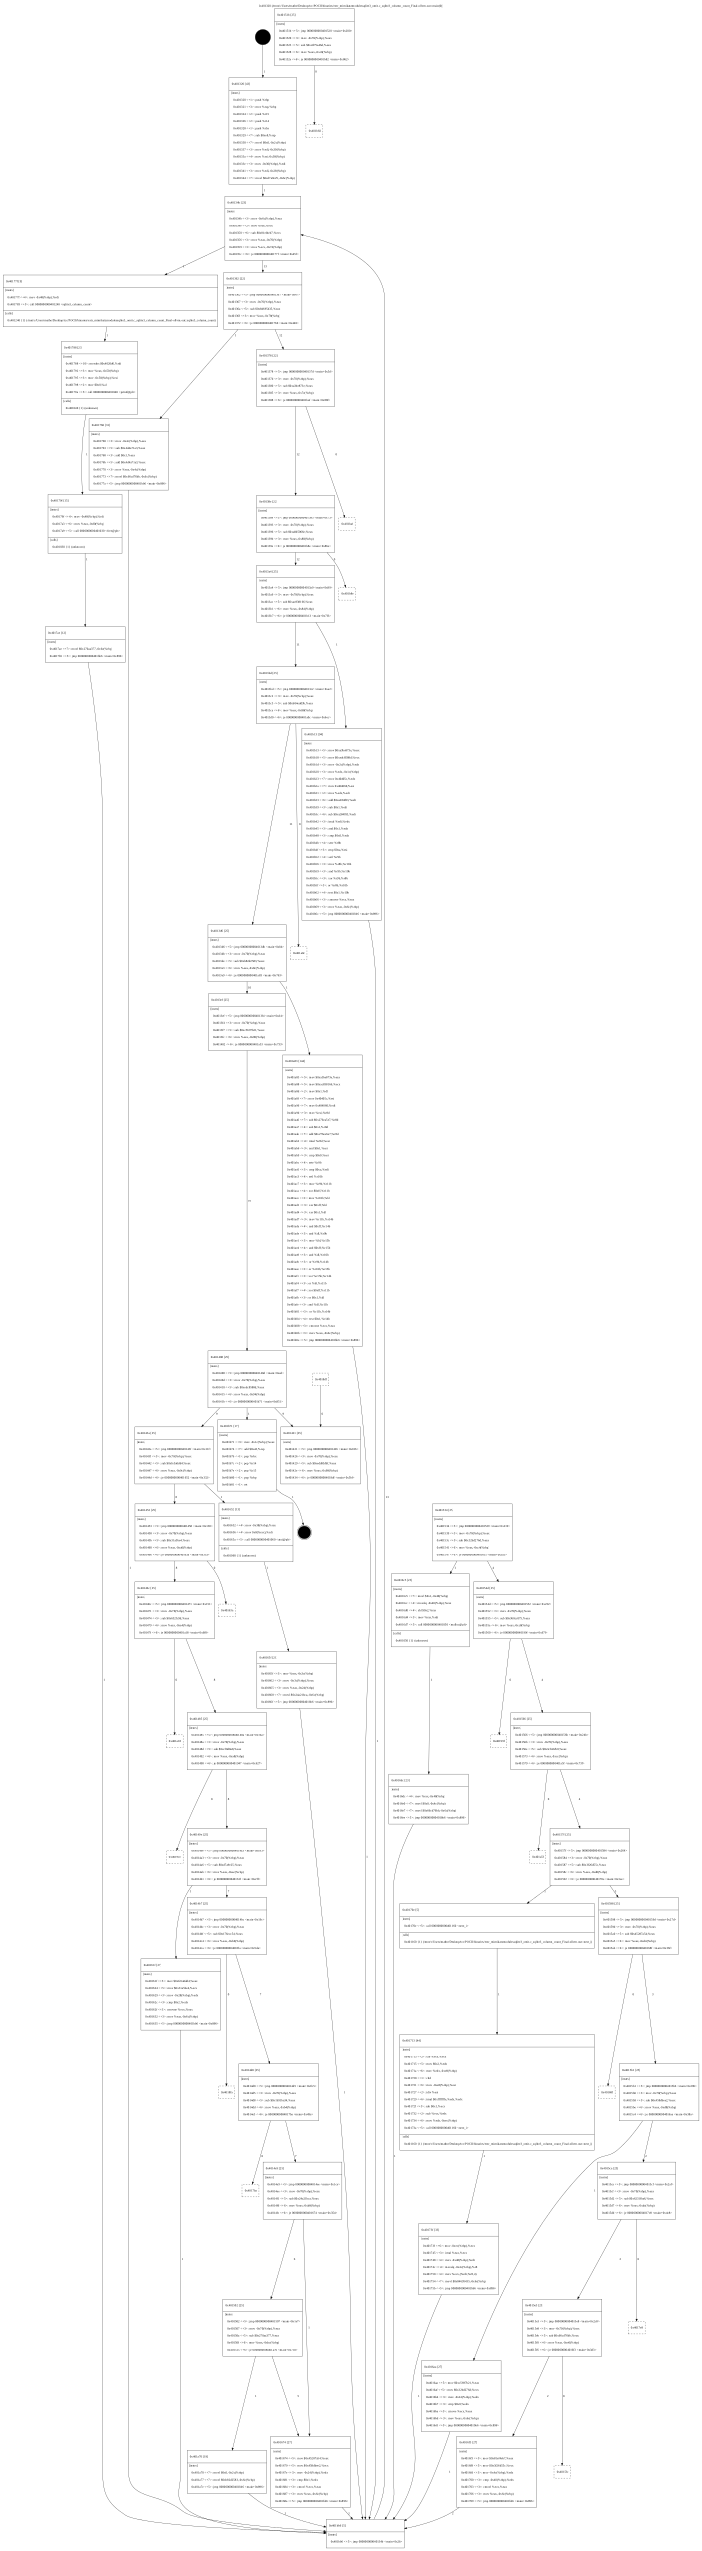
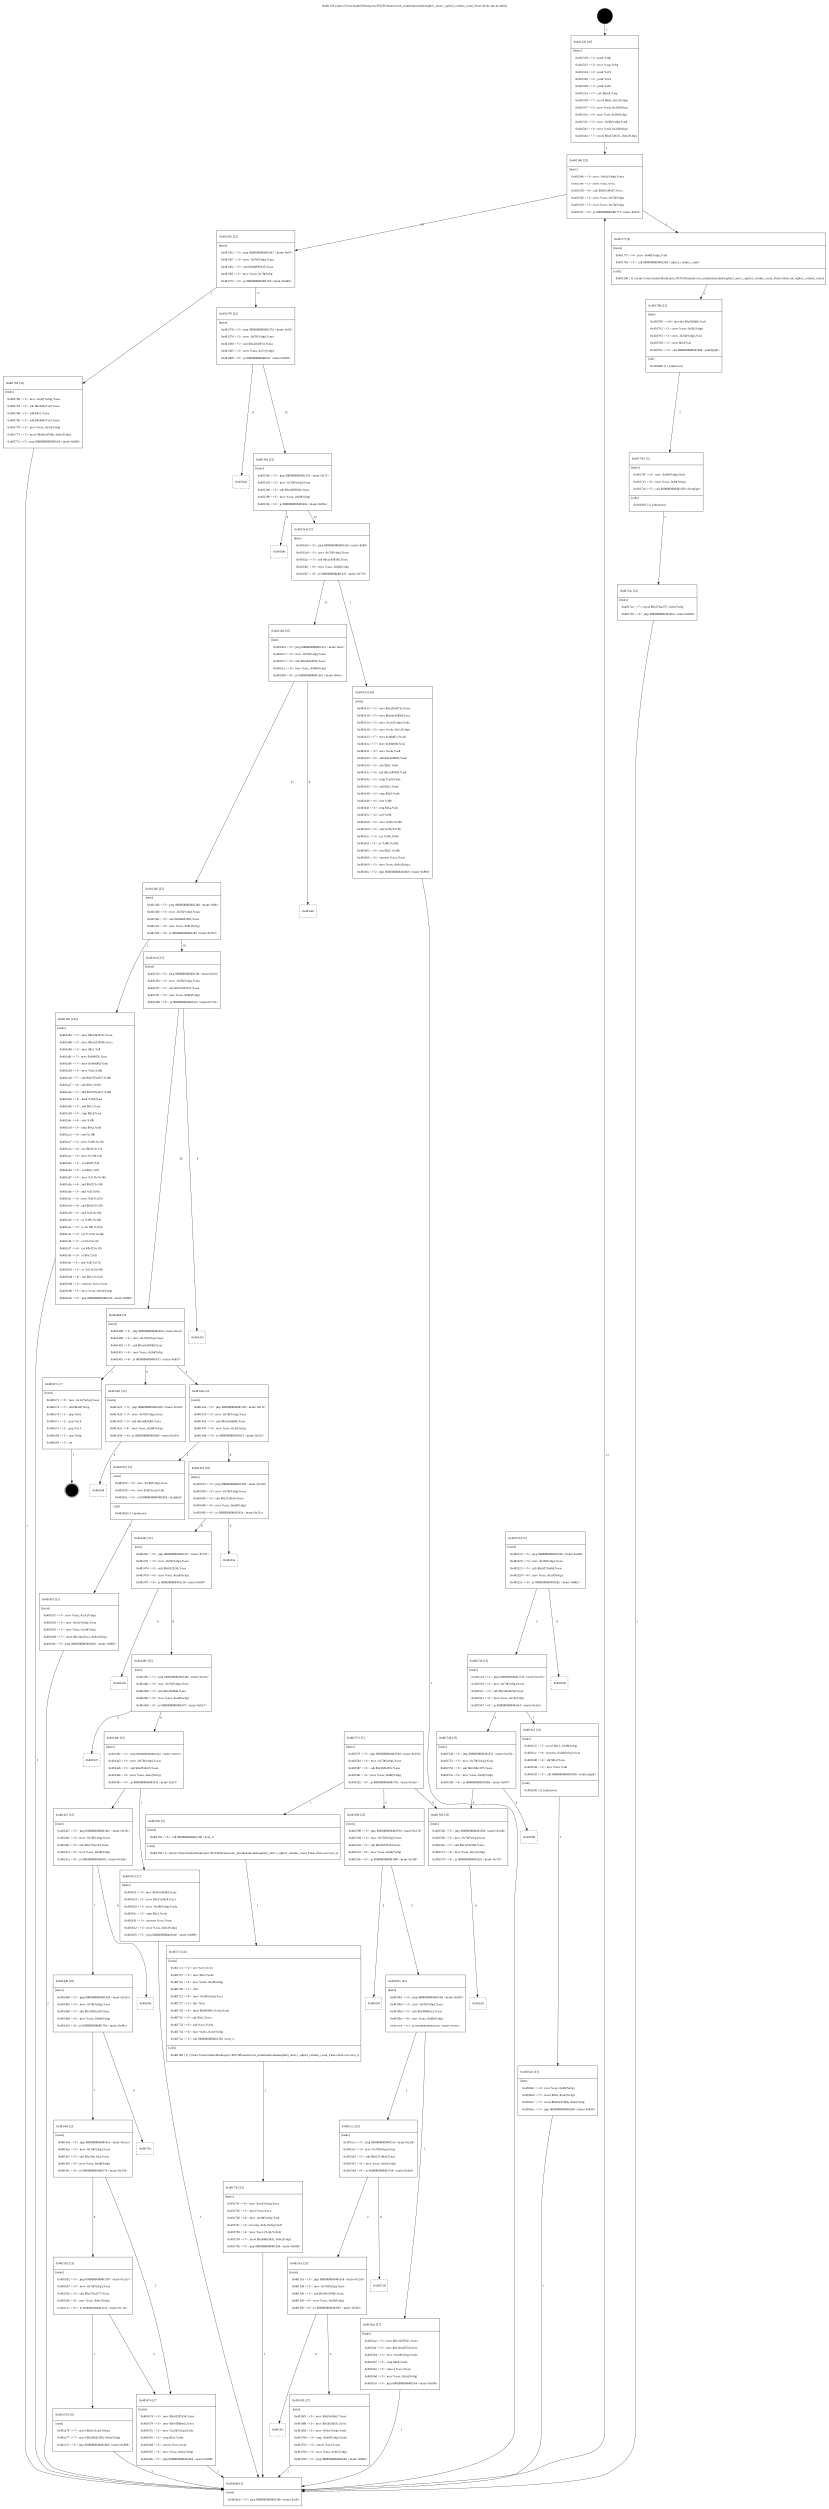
none -> (197, 1337)
(321, 1405) -> (109, 1461)
none -> (527, 1620)
(570, 1798) -> (425, 1798)
